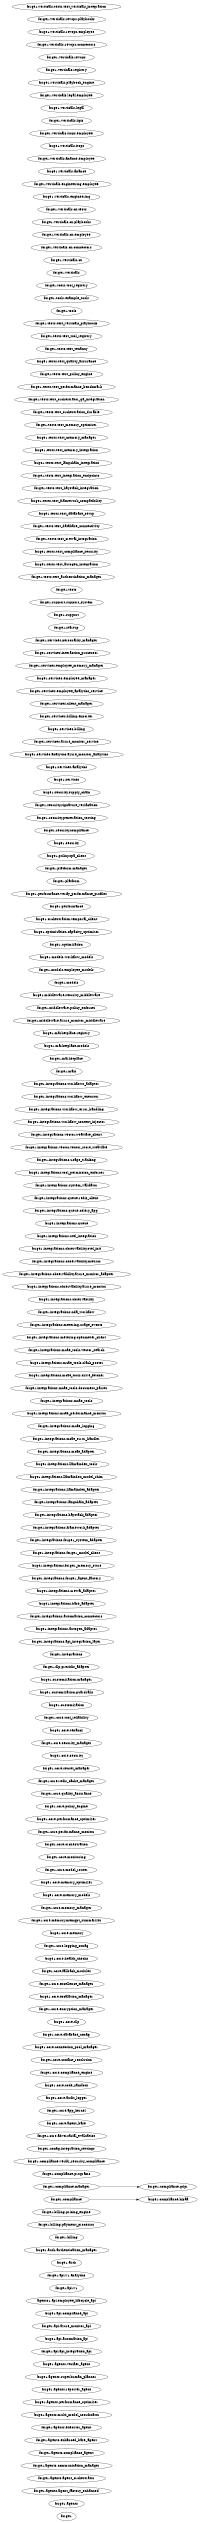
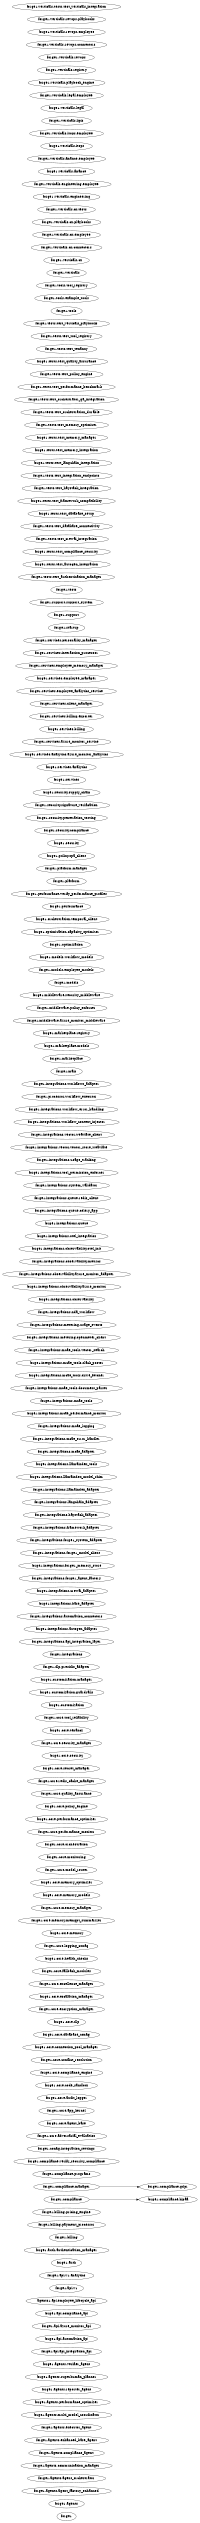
(67, 1097) -> (67, 1097)
